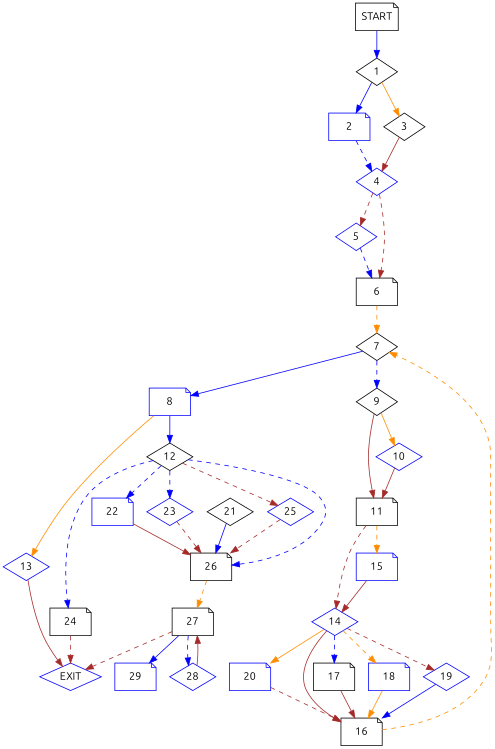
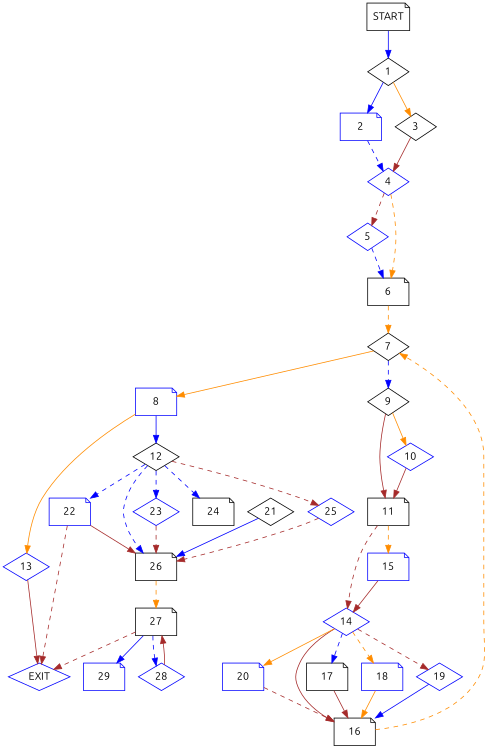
(384, 232) -> (396, 232)
(280, 372) -> (279, 373)
(71, 646) -> (55, 591)
